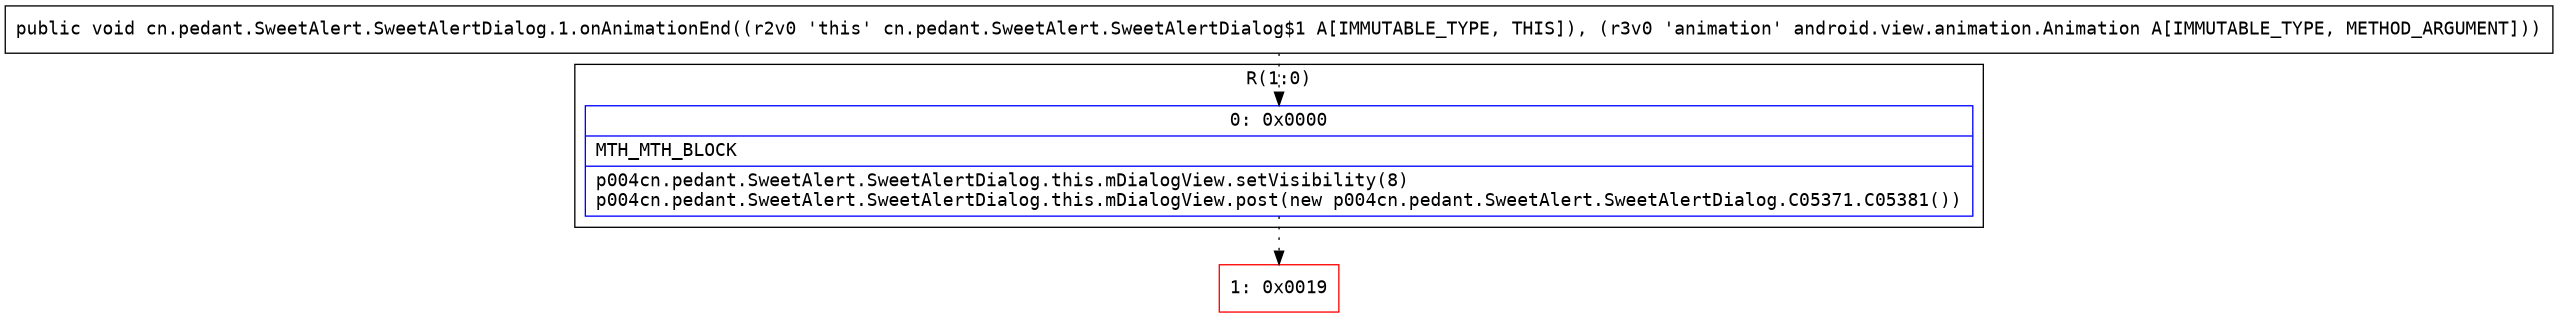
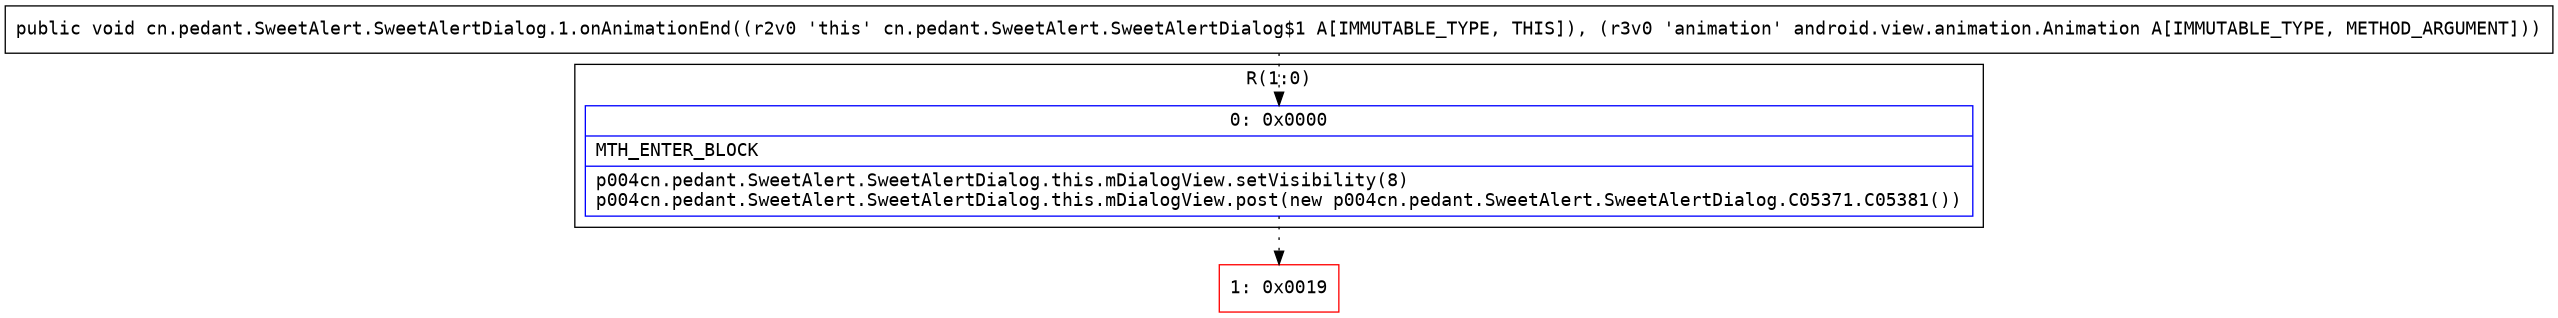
(667, 150) -> (677, 150)
